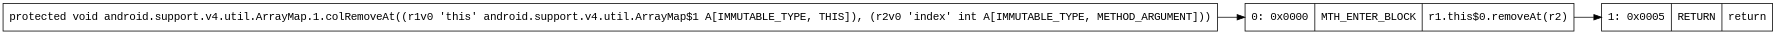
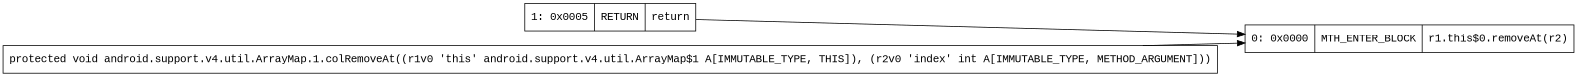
(1584, 17) -> (967, 27)
